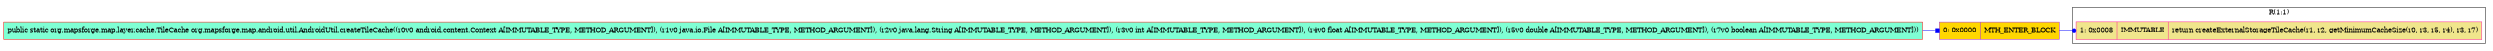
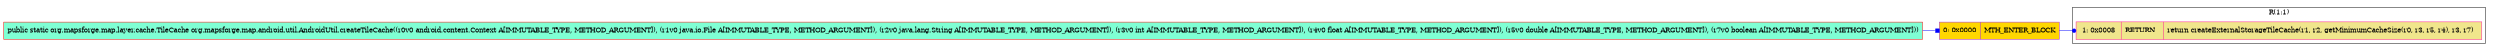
(2143, 30) -> (2140, 30)
